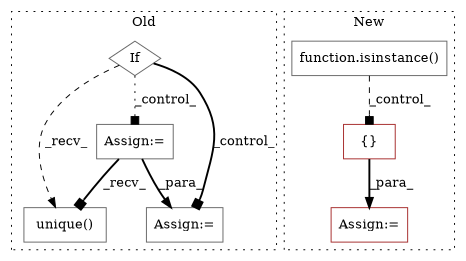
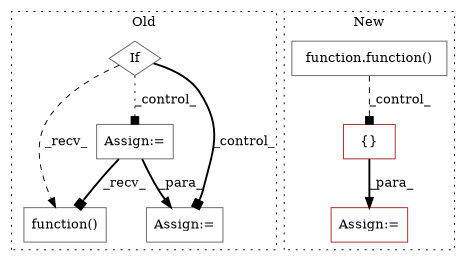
(369, 58) -> (369, 58)
(65, 225) -> (65, 225)
